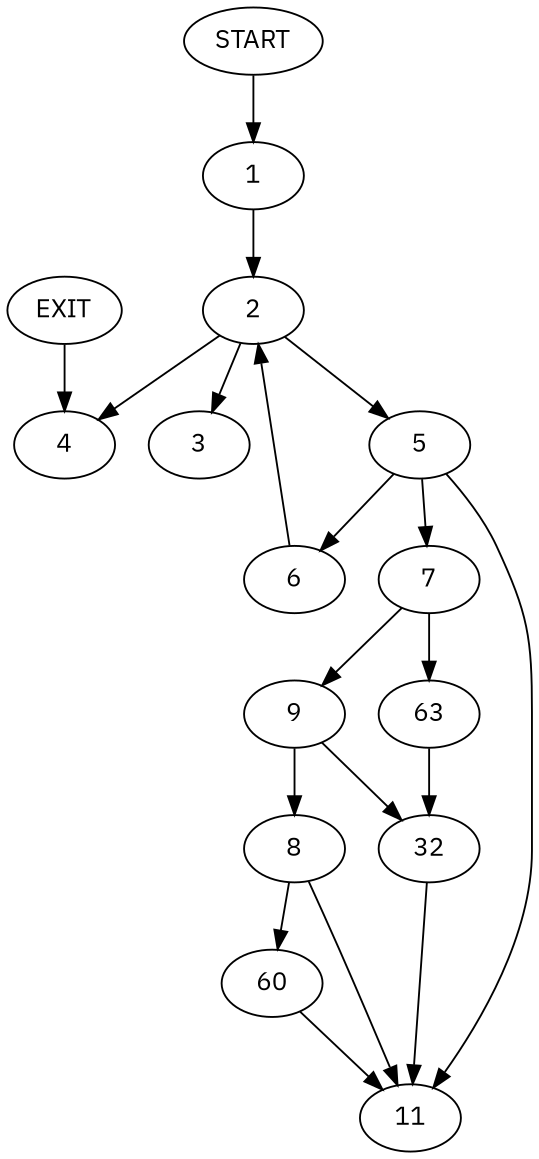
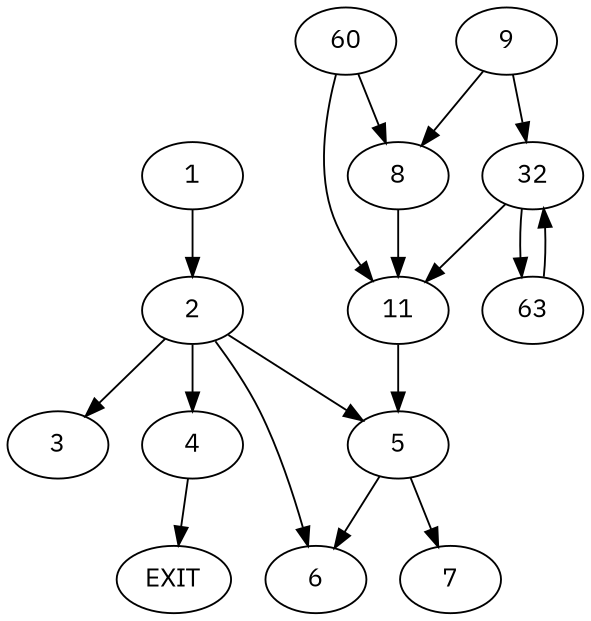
(253, 41) -> none
(65, 368) -> (185, 502)
(275, 454) -> (268, 430)
(429, 638) -> (520, 233)
(369, 640) -> none
(532, 772) -> (398, 368)
(285, 906) -> (369, 100)
